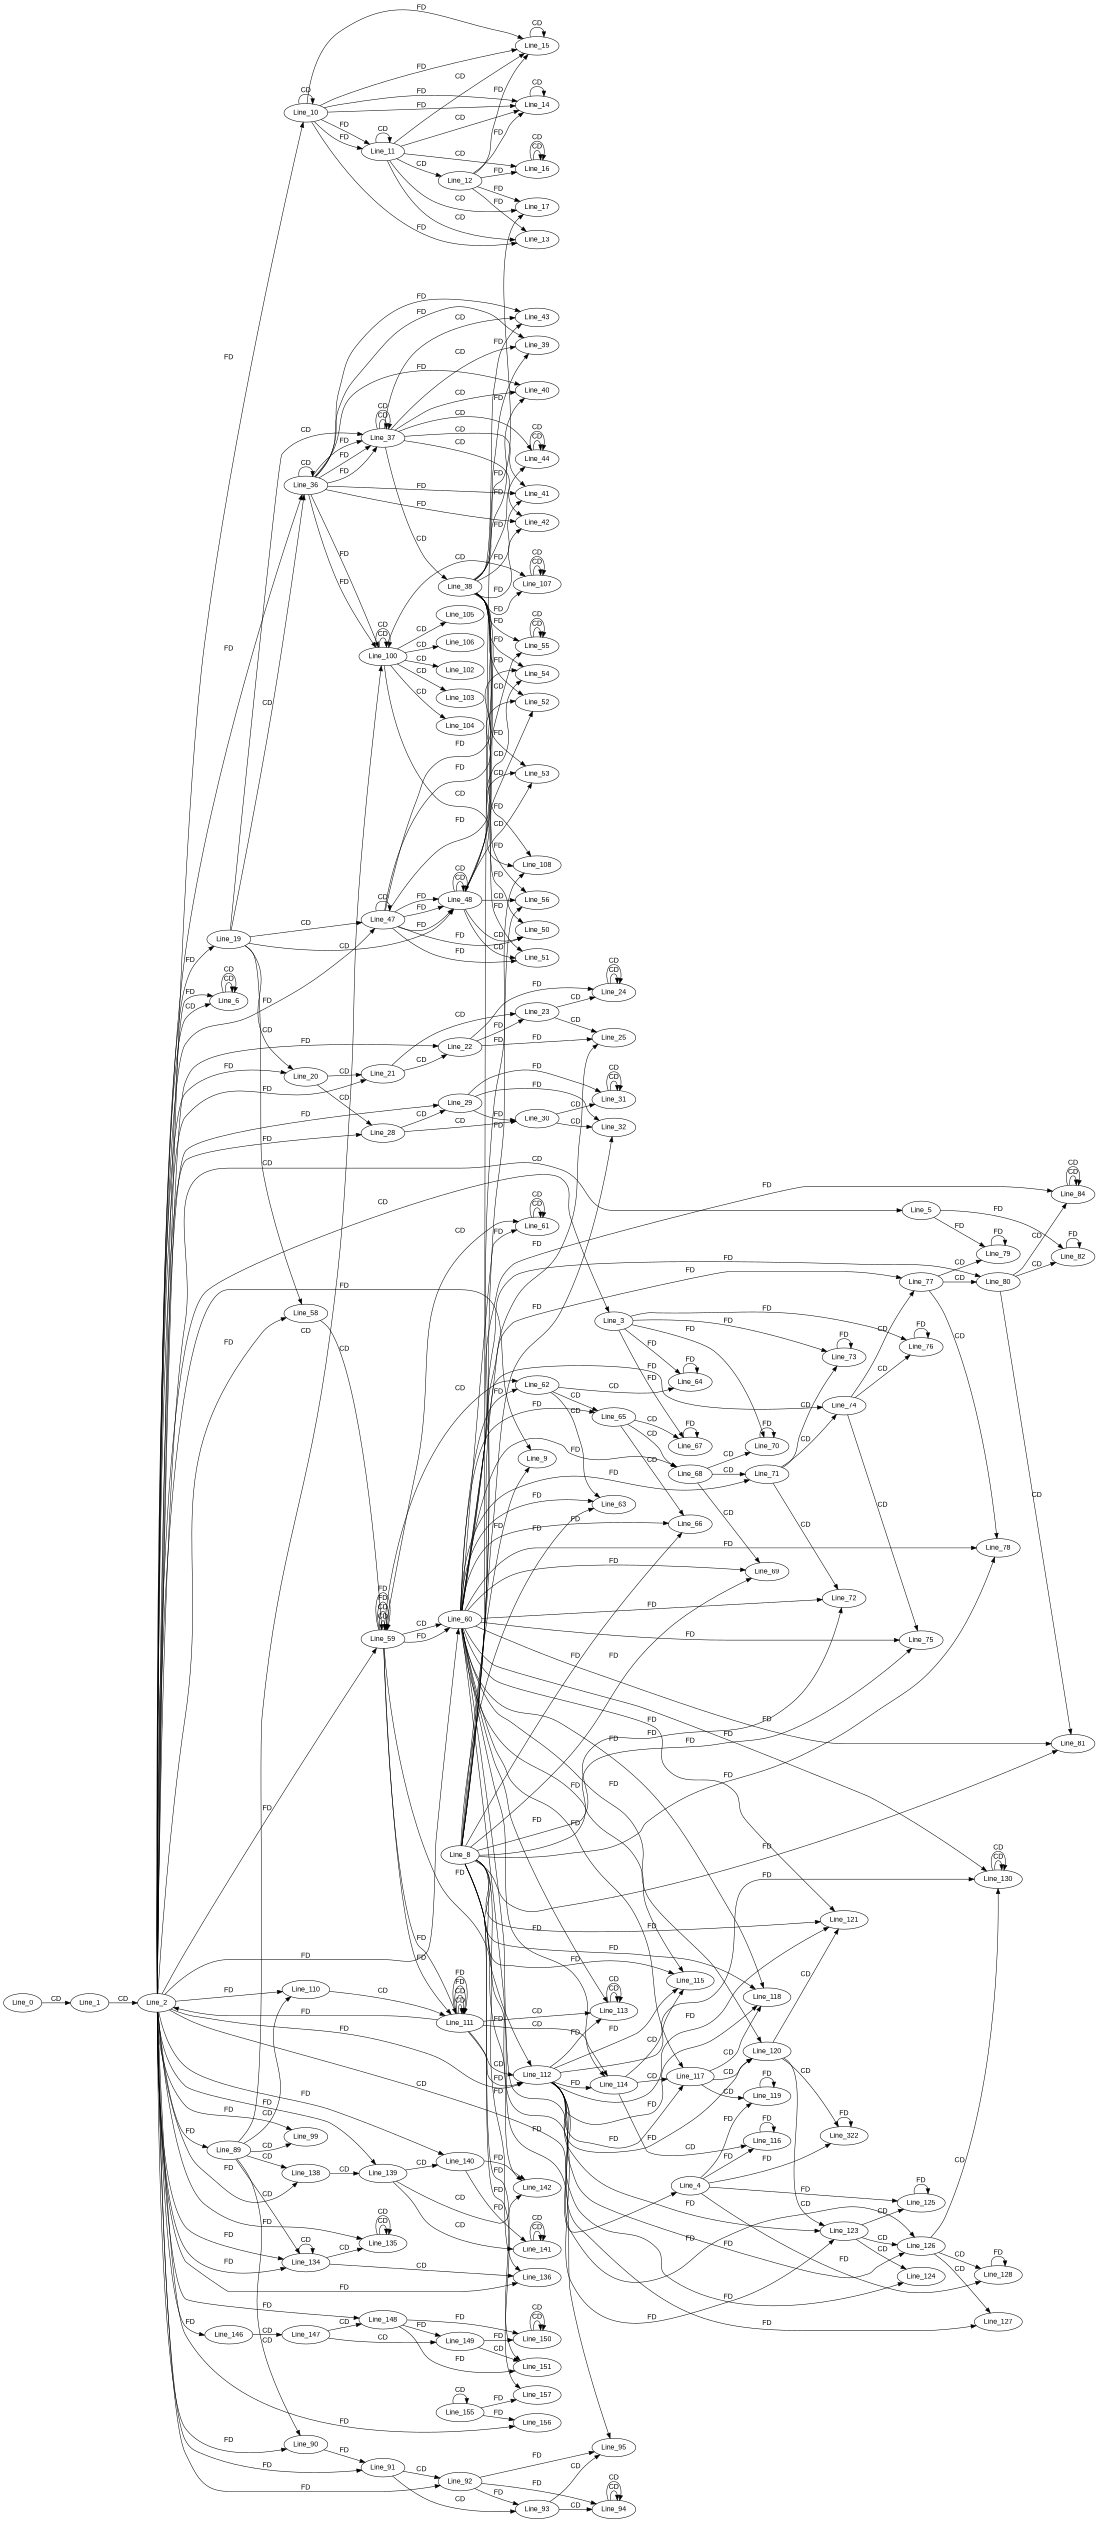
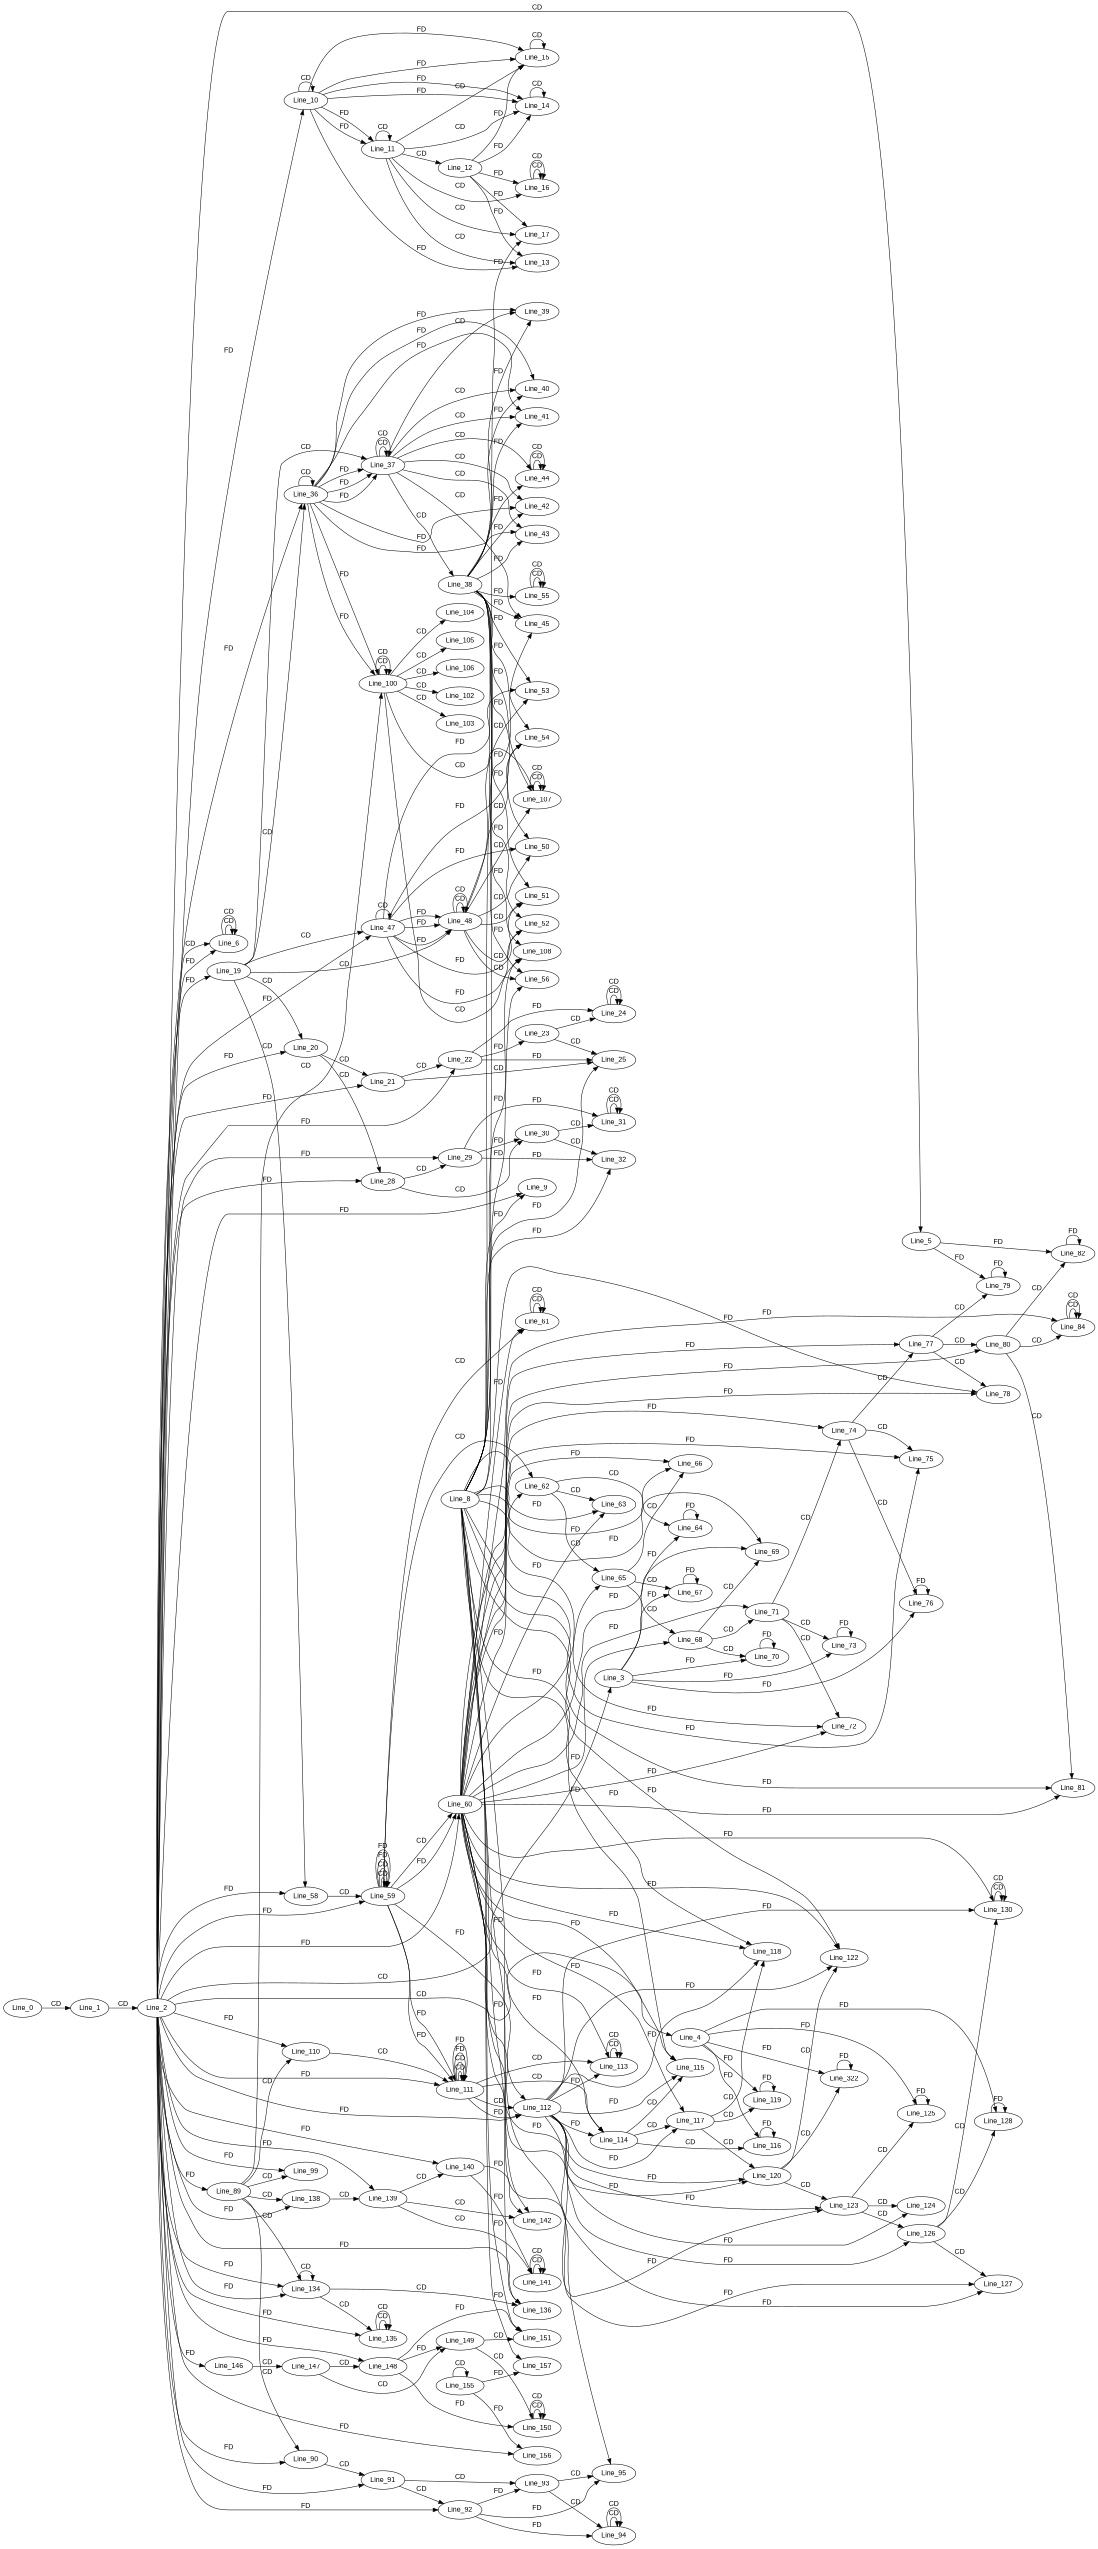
none -> (537, 624)
(496, 719) -> (496, 862)
(446, 1029) -> (496, 1073)
(844, 1920) -> (844, 1958)
(308, 2016) -> (284, 2078)
(559, 2106) -> (551, 2200)
(499, 2336) -> (499, 2357)
(344, 2450) -> (344, 2464)
